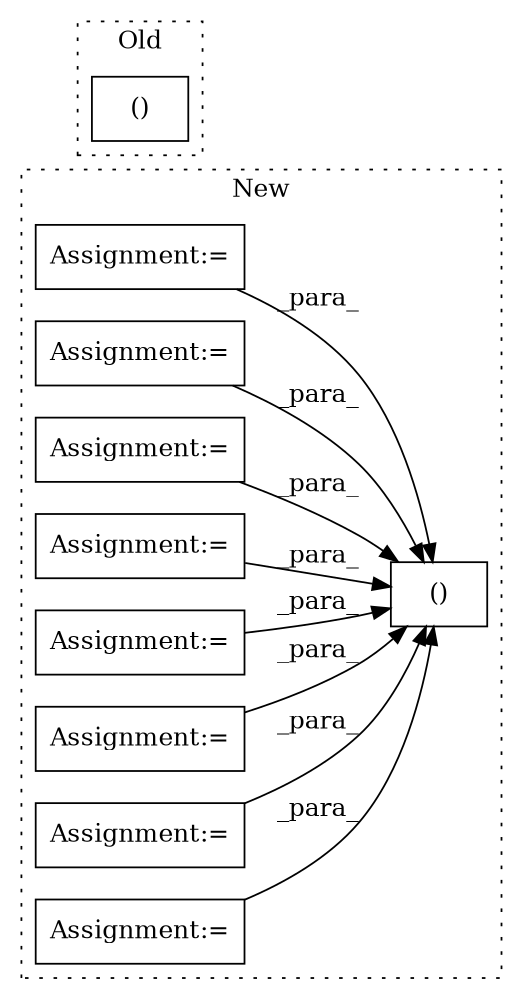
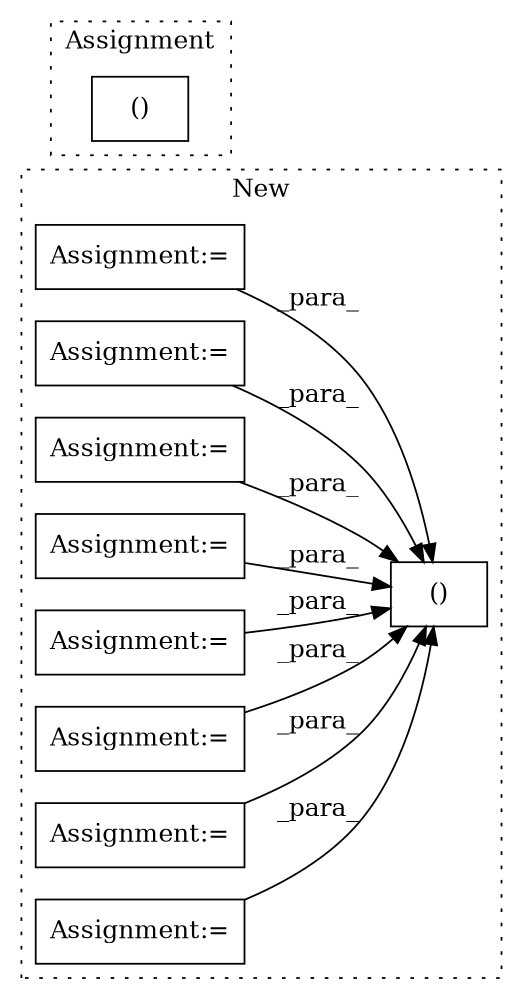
(140, 42) -> (141, 42)
